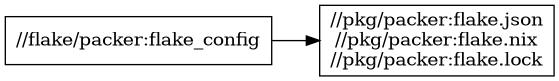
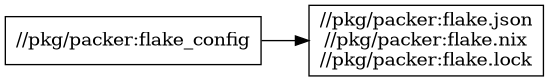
(139, 41) -> (133, 41)
